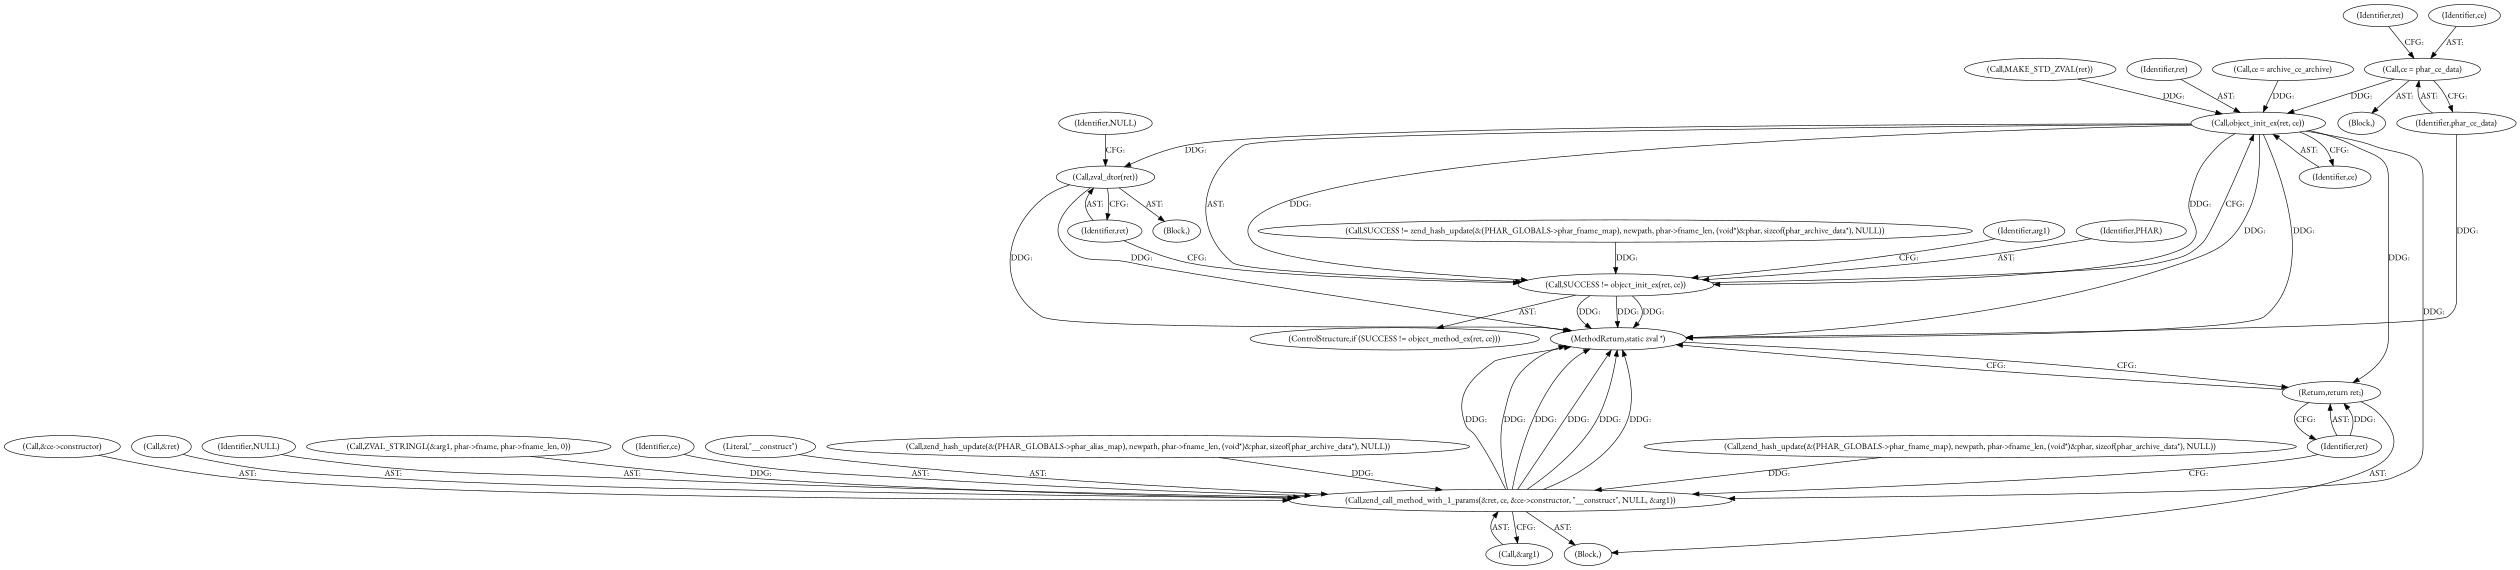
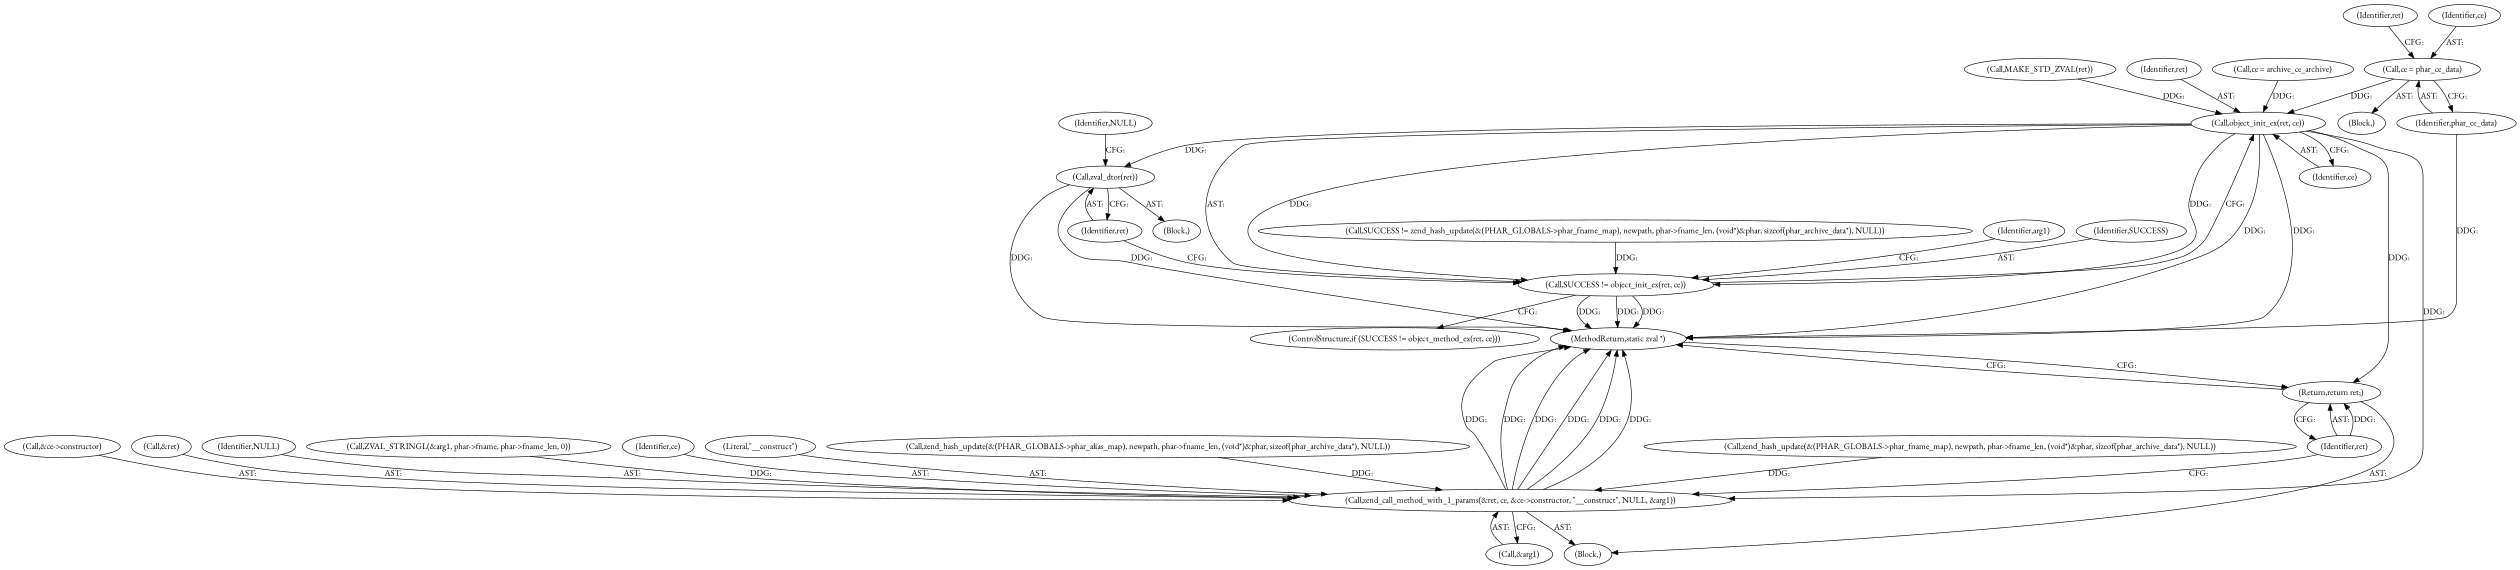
(2131, 231) -> (2131, 231)
(1529, 312) -> (1529, 312)
